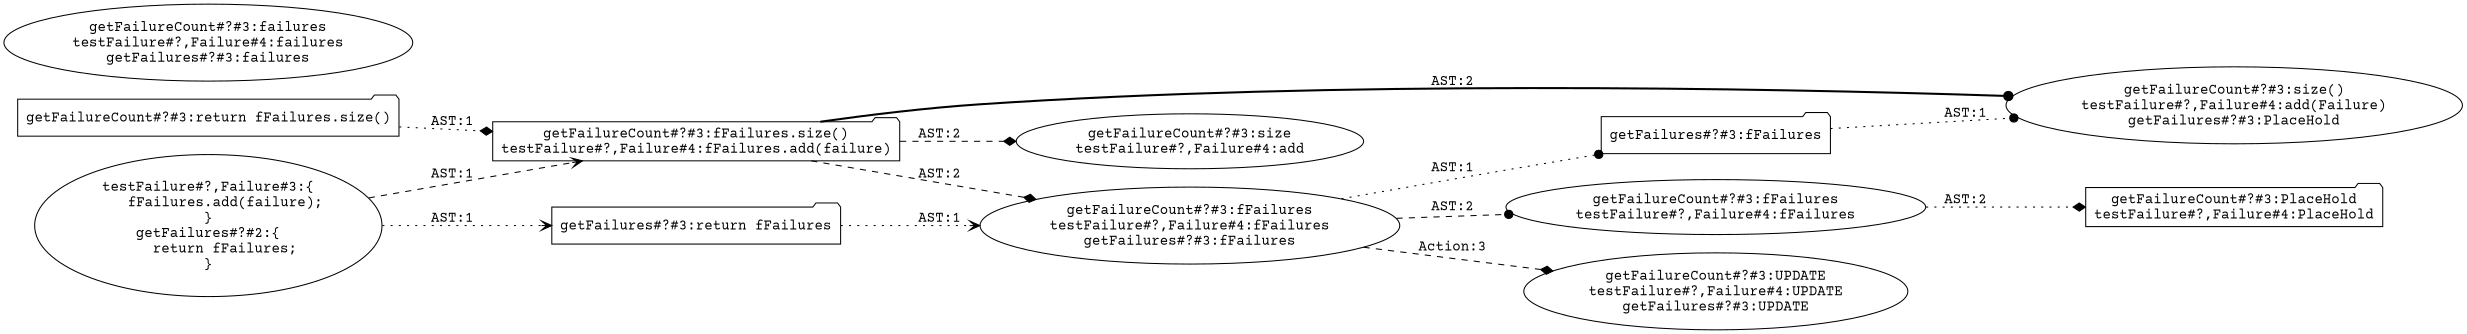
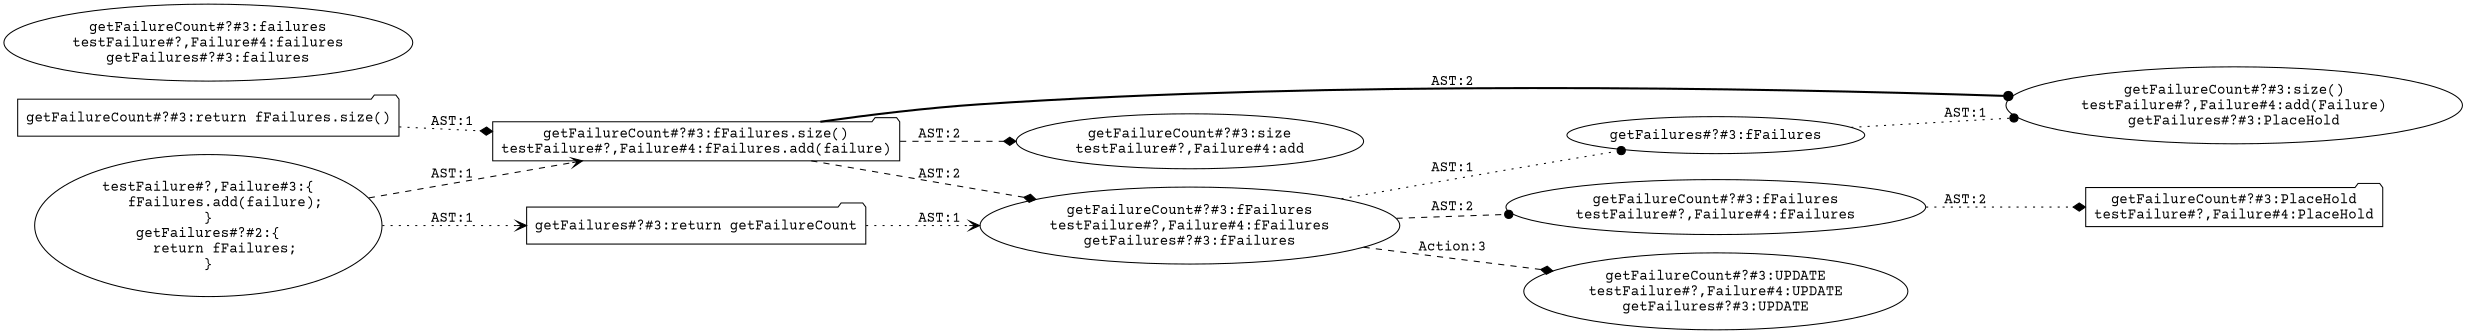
(1716, 135) -> (1716, 135)
(696, 226) -> (696, 226)
